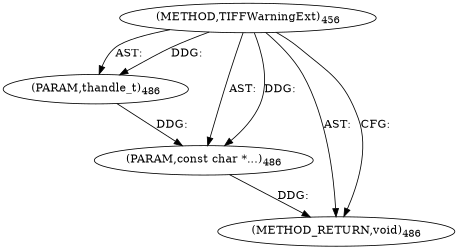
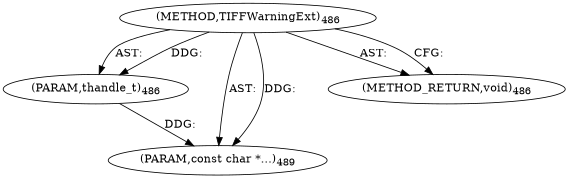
(331, 17) -> (331, 17)
(272, 159) -> (286, 159)
(266, 194) -> none
